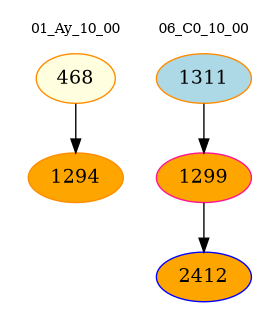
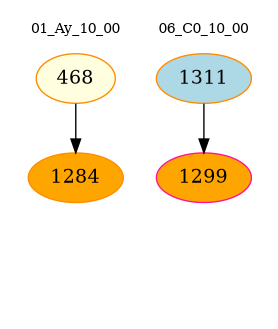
(76, 178) -> (76, 178)
(204, 277) -> none
